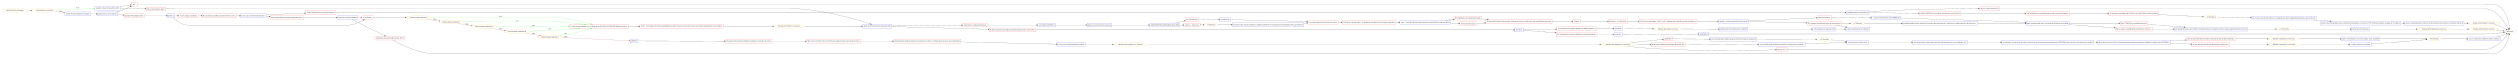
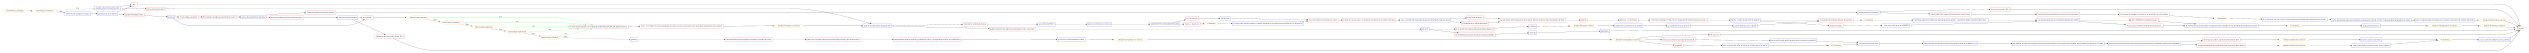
(1841, 26) -> (1784, 23)
